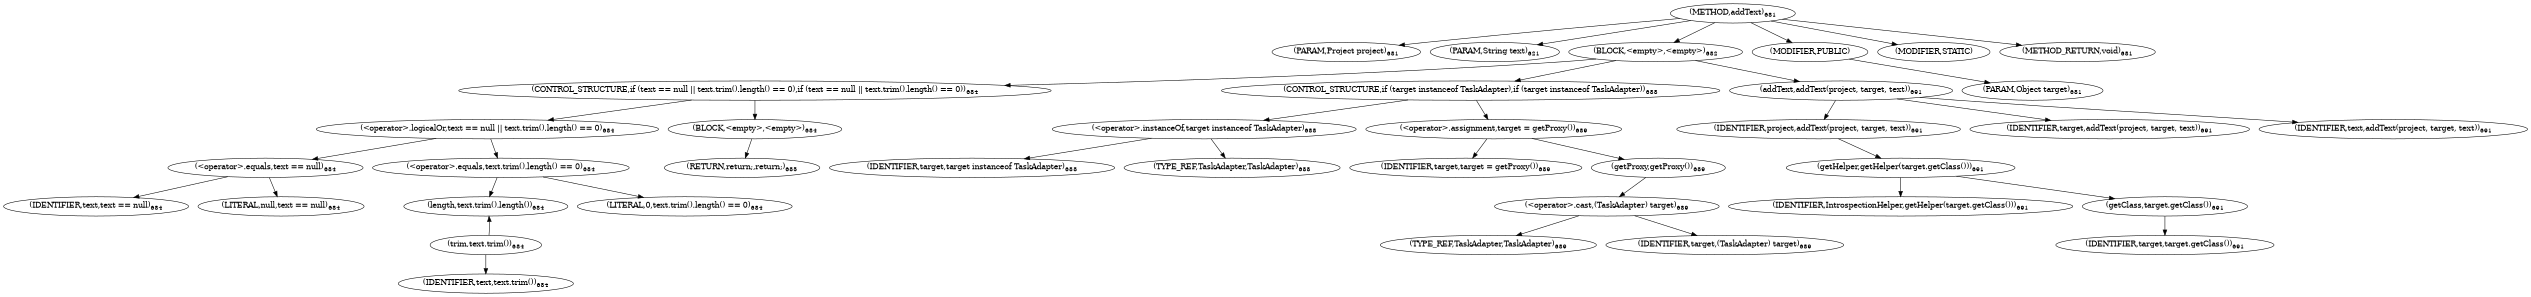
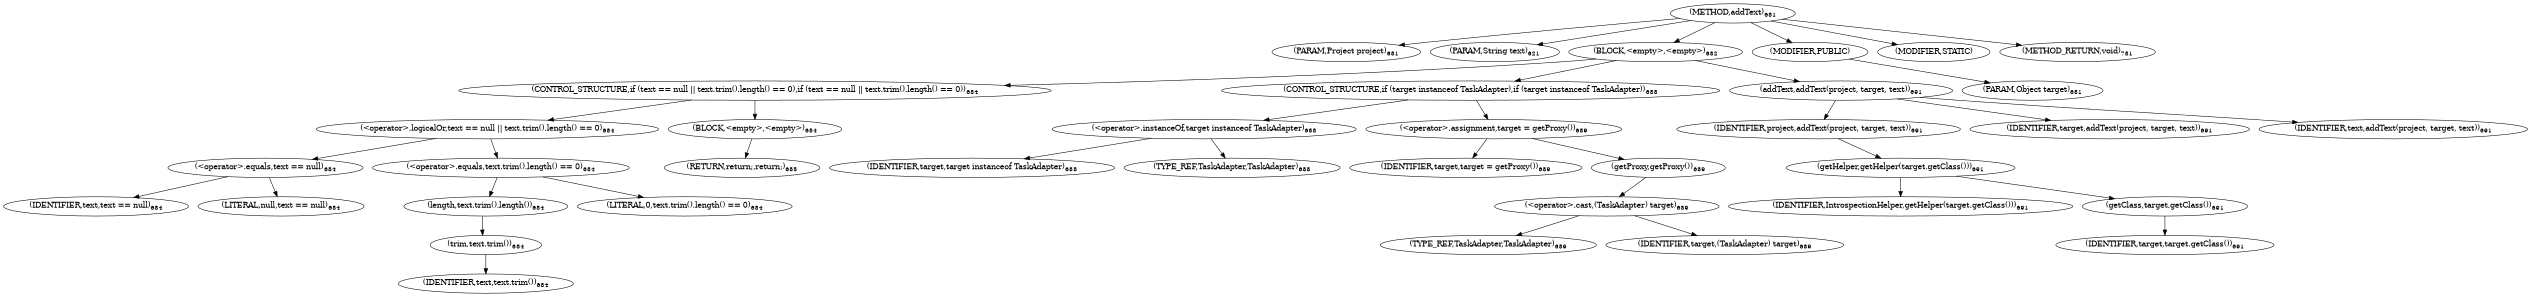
(2127, 51) -> (2127, 51)
(489, 228) -> (482, 223)
